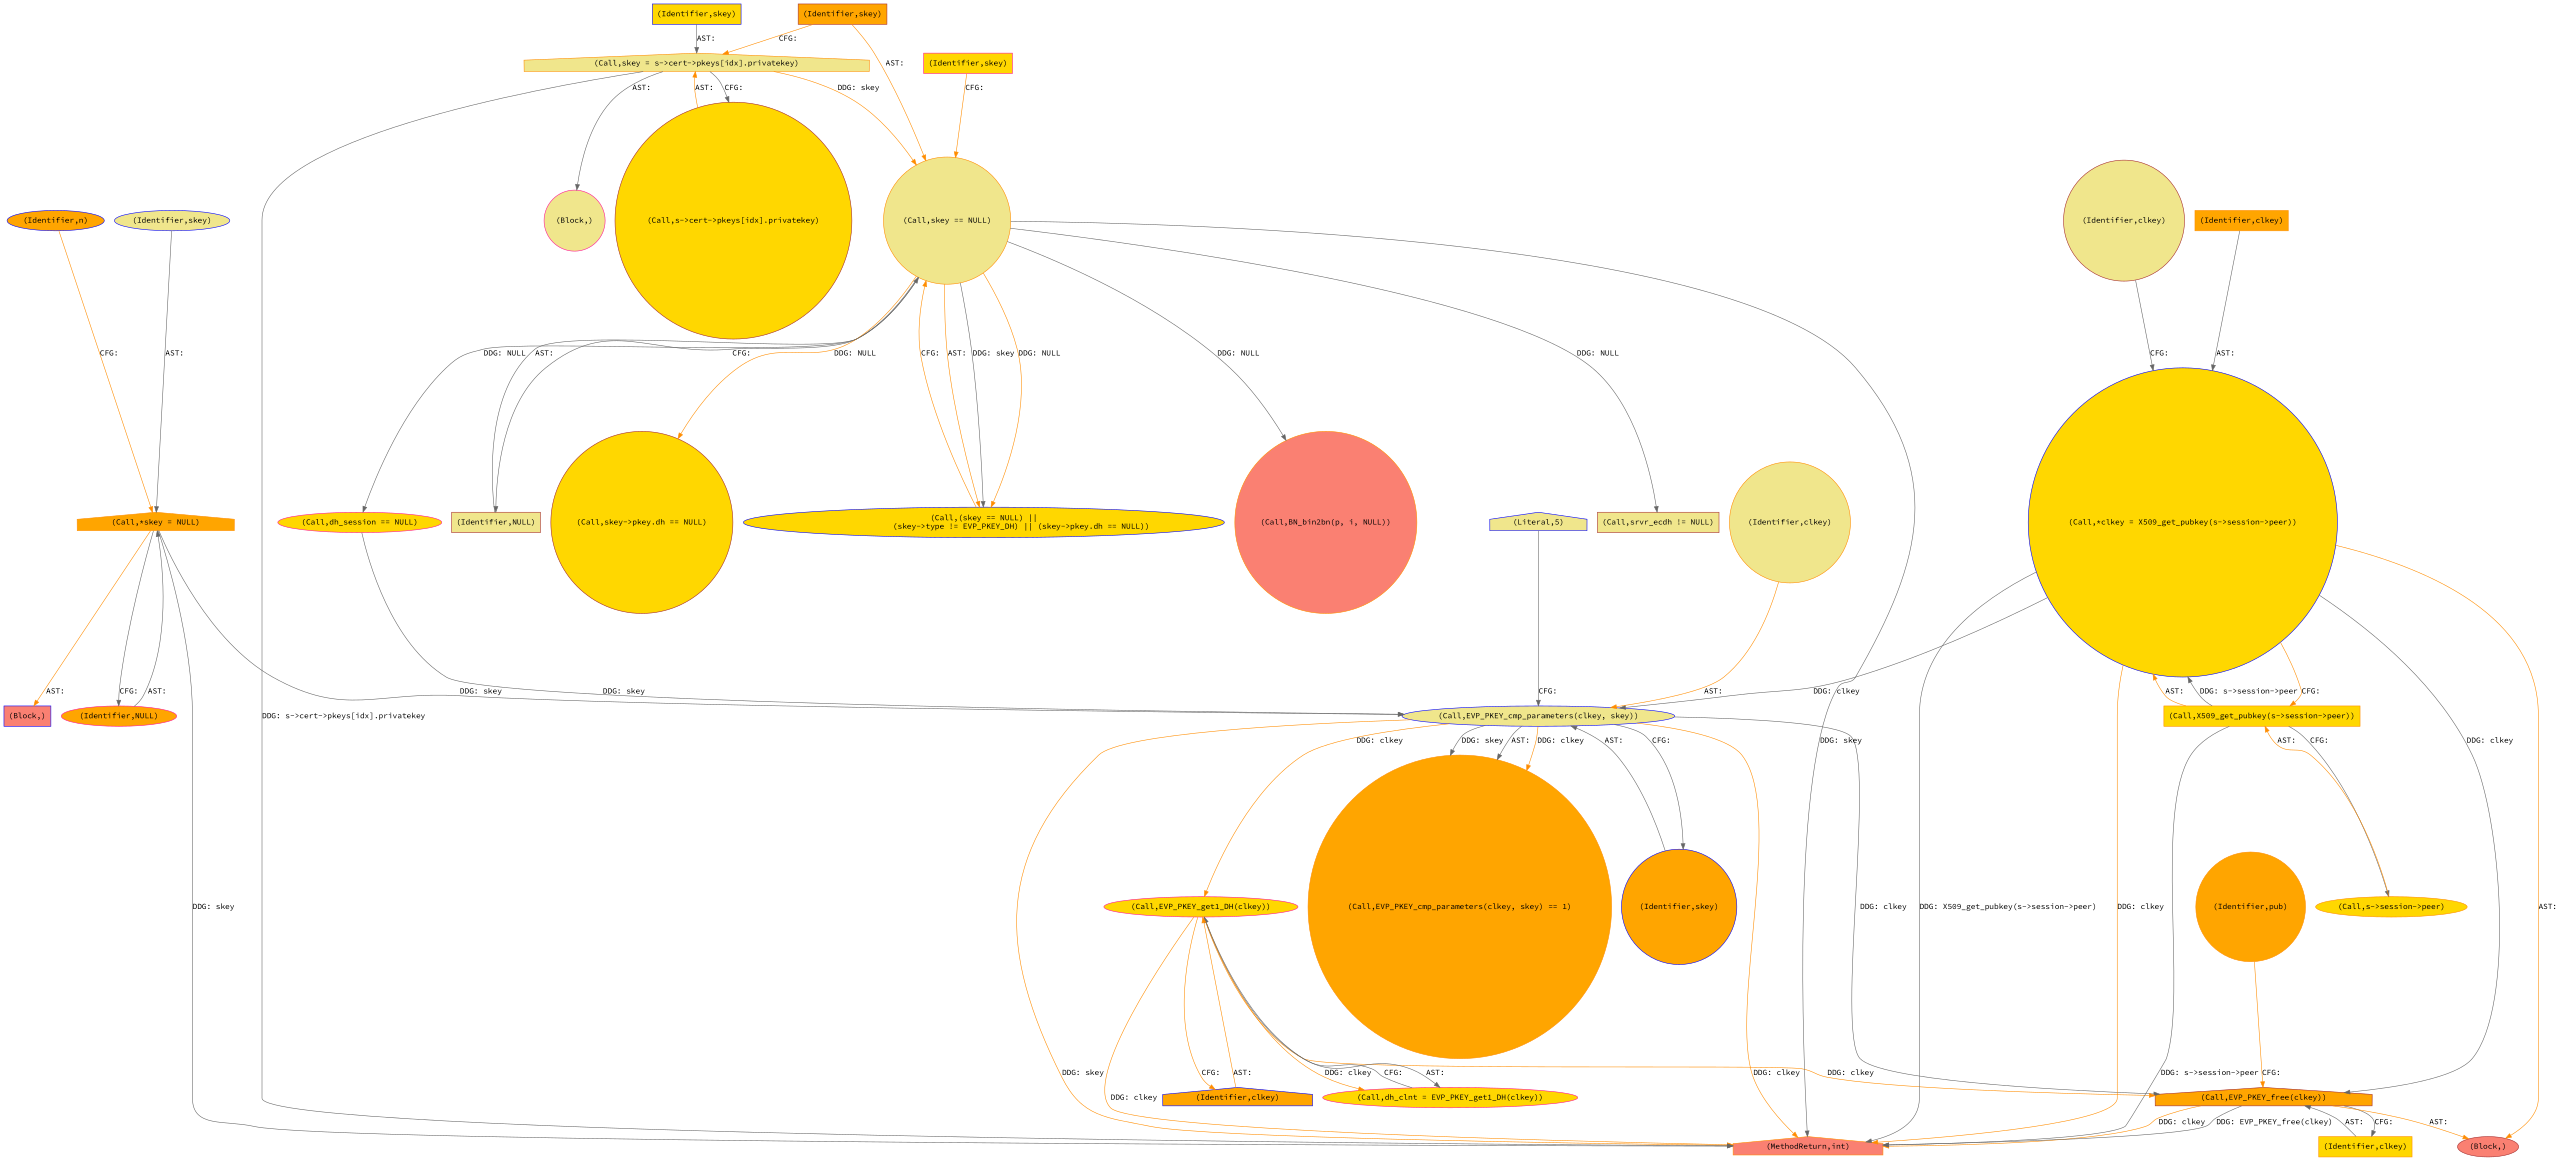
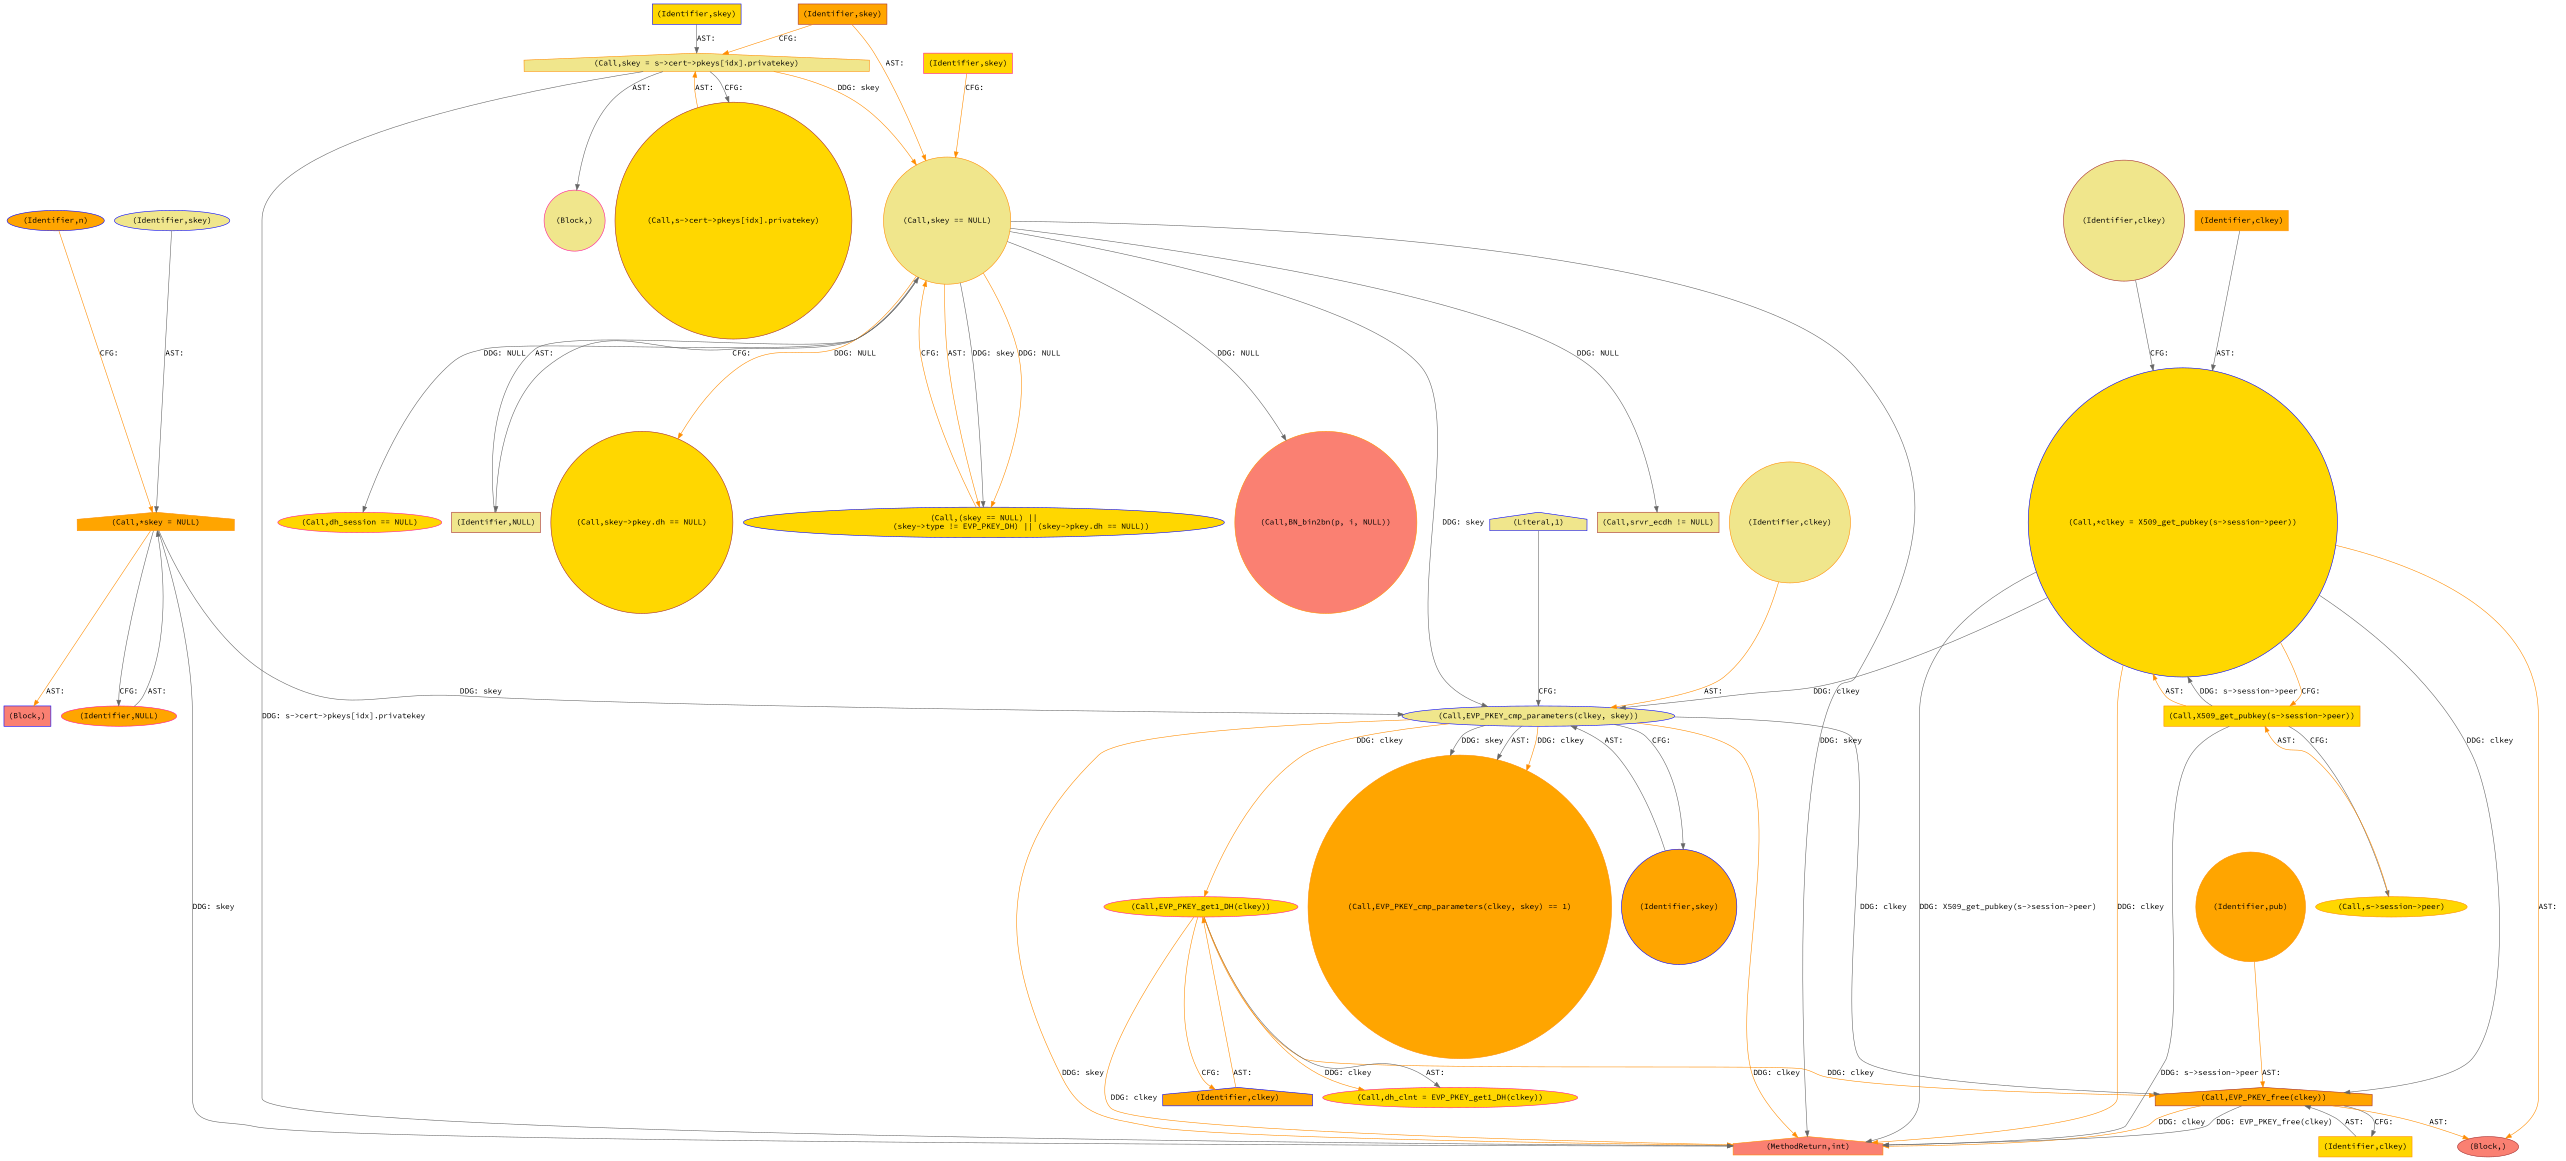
(1538, 522) -> (1538, 522)
(808, 703) -> (1393, 344)
(1282, 1042) -> none
(2274, 1073) -> (2274, 1073)
